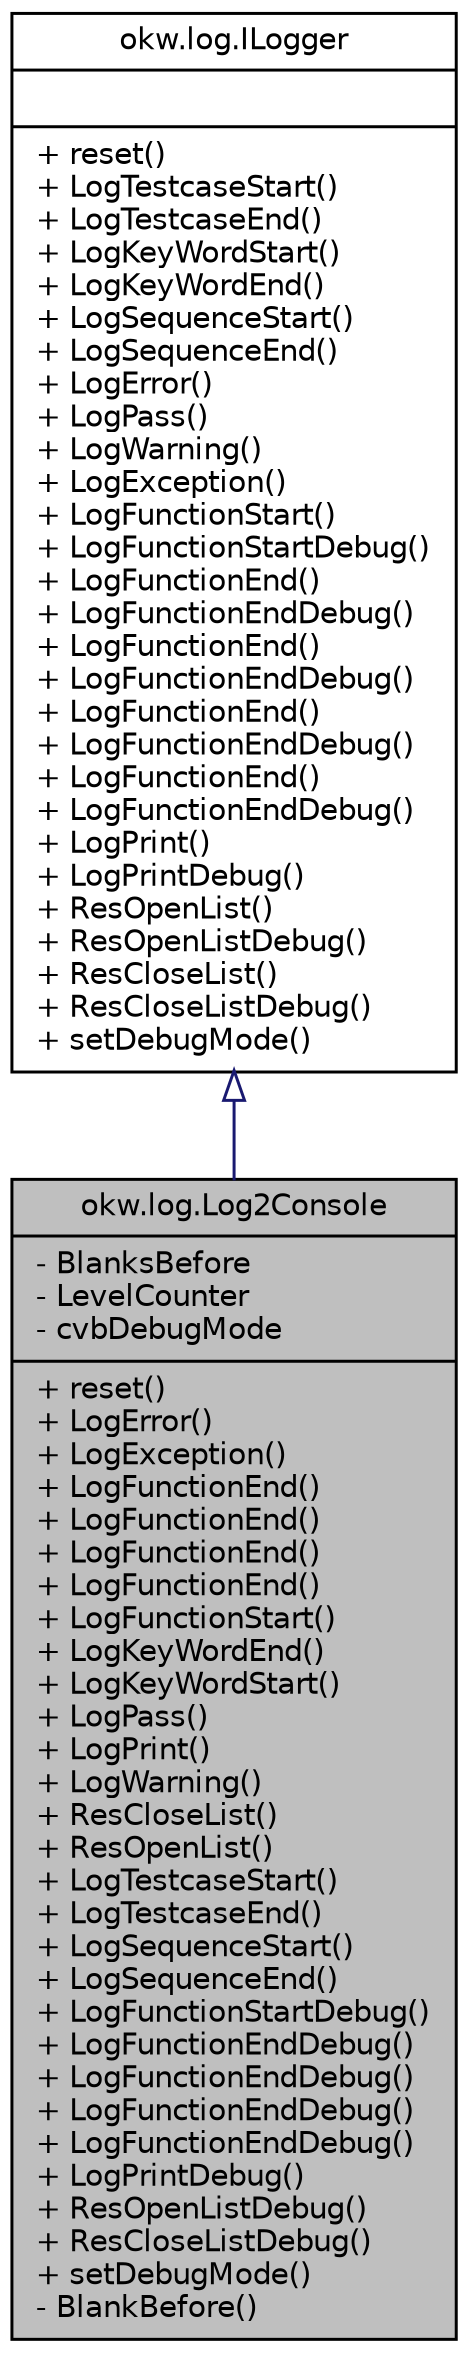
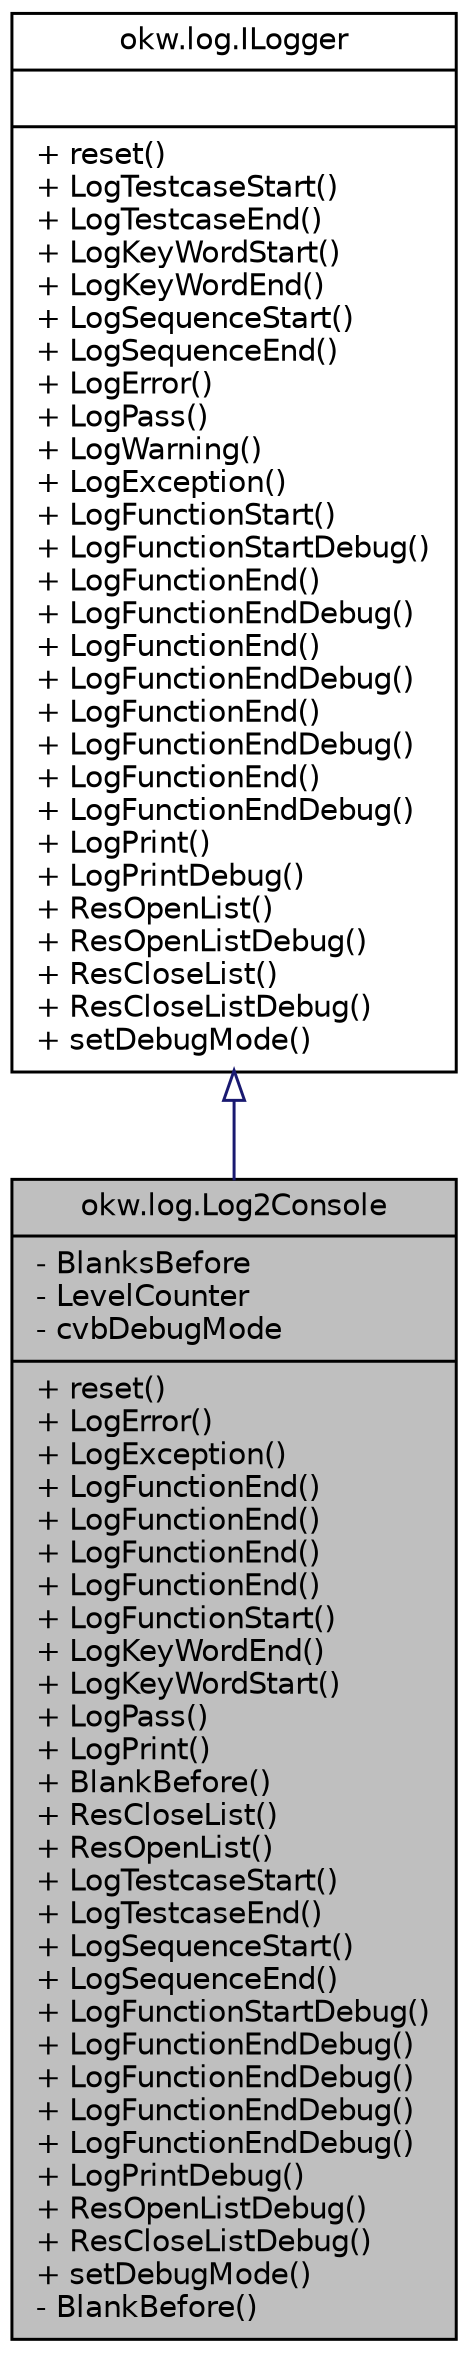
(149, 1783) -> (154, 1783)
